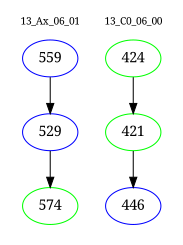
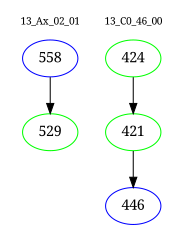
(50, 22) -> (50, 22)
(134, 22) -> (134, 22)
(50, 58) -> (50, 58)
(50, 132) -> (50, 132)
(50, 206) -> none
